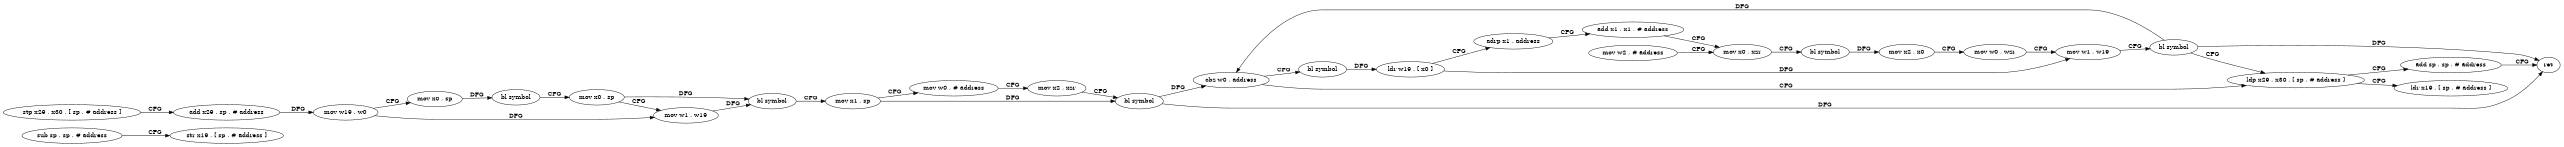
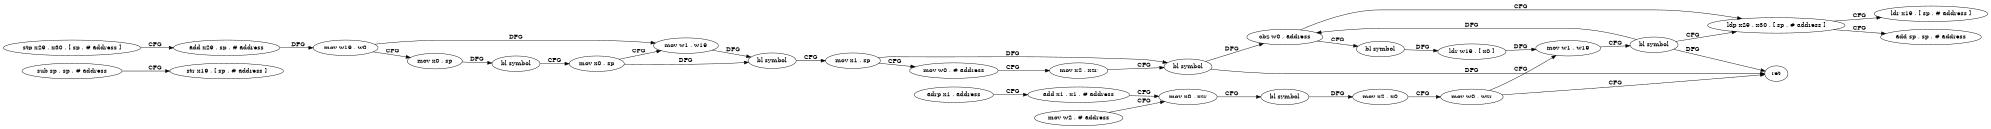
(1459, 56) -> none
(2517, 65) -> (1631, 85)
